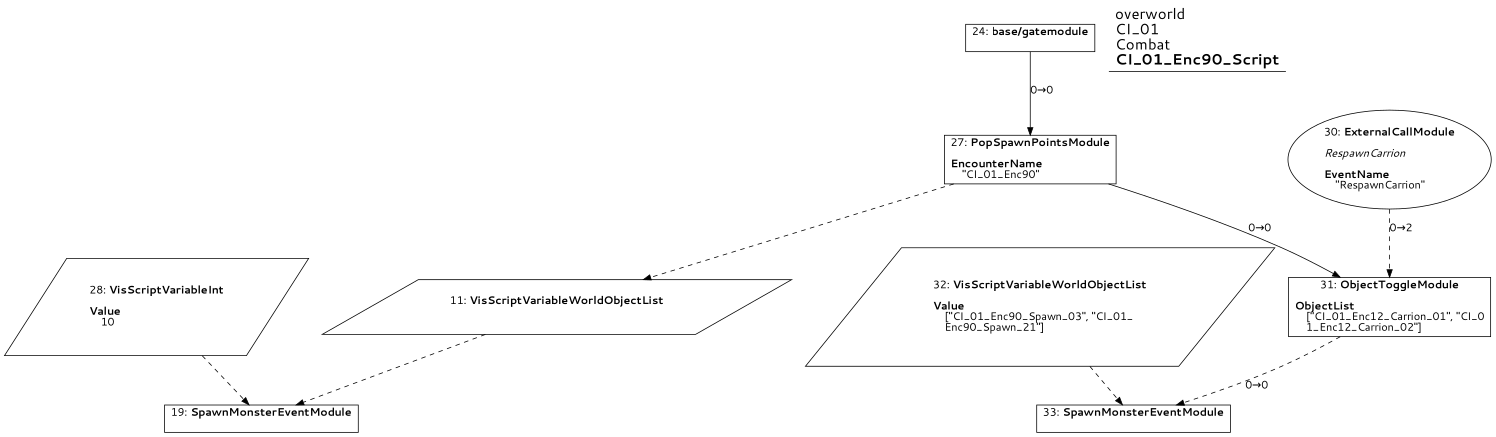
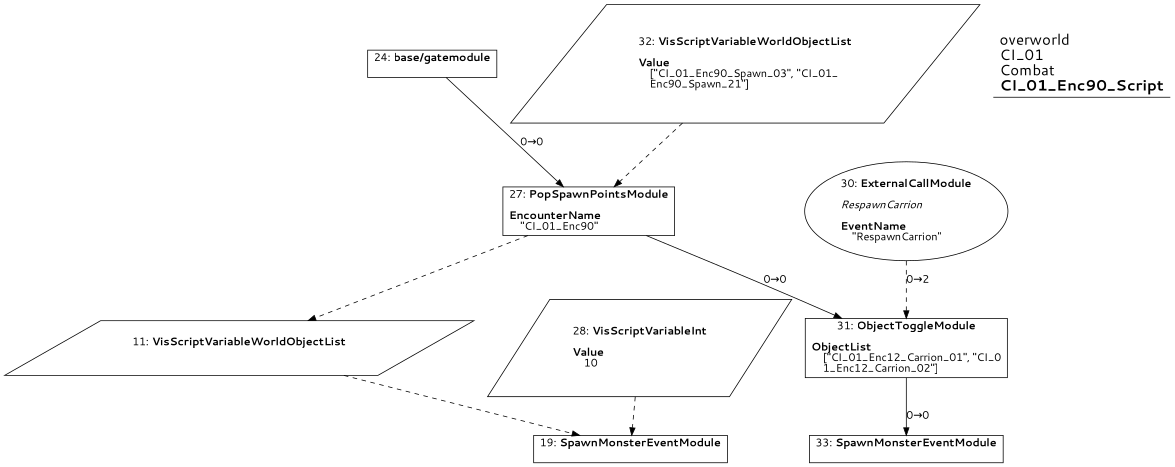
(1264, 374) -> (906, 403)
(1104, 383) -> (651, 152)
